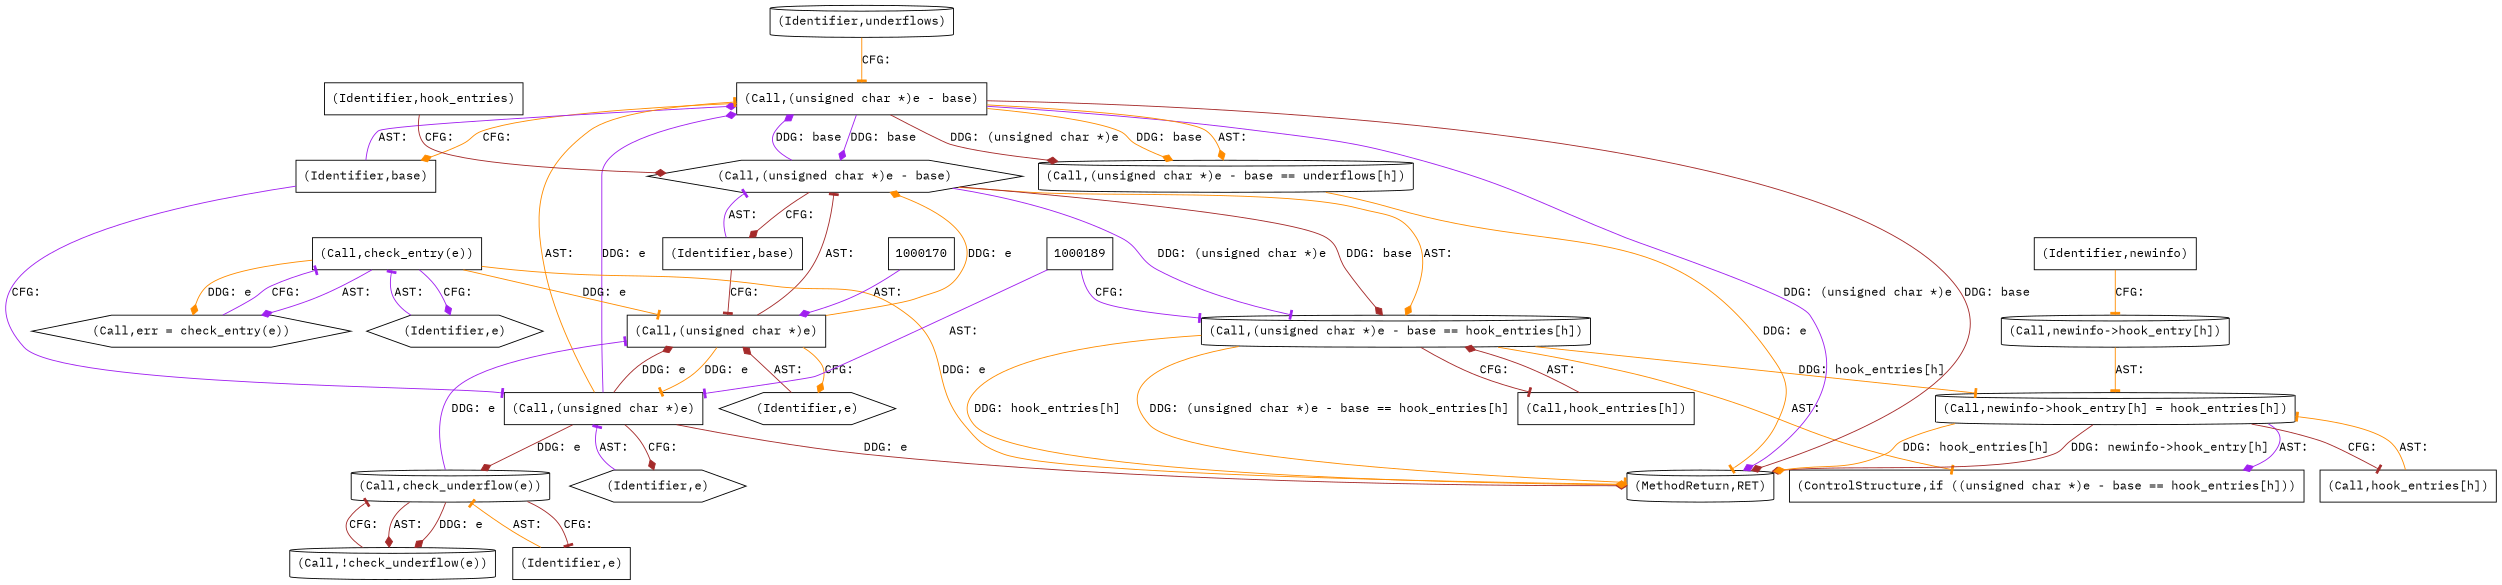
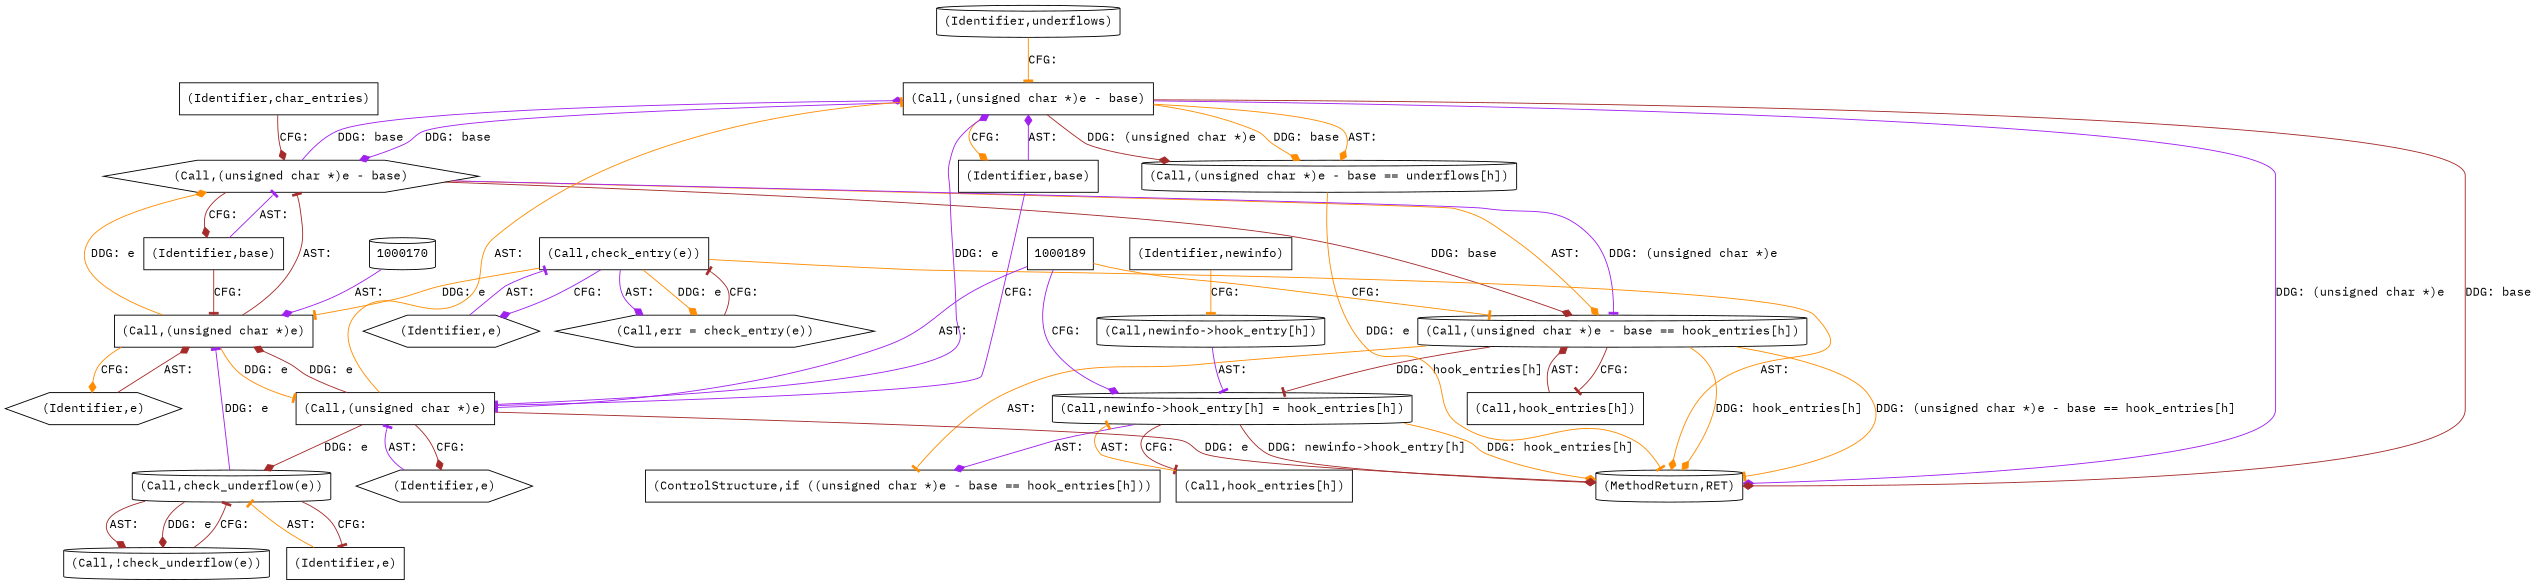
(424, 99) -> (279, 99)
(921, 254) -> (402, 254)
(266, 289) -> (728, 291)
(1129, 309) -> (1290, 290)
none -> (1049, 343)
(2115, 368) -> (1216, 368)
(964, 370) -> (1779, 370)
(1754, 370) -> (1387, 365)
